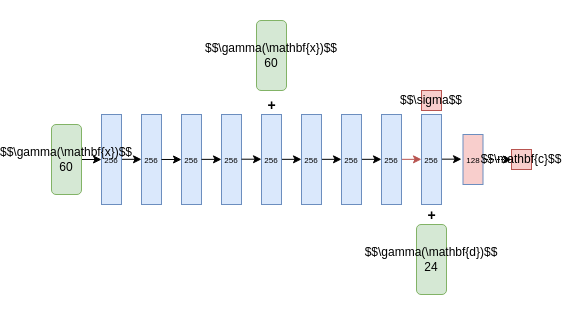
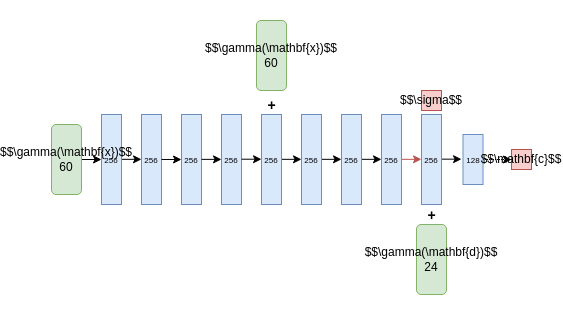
(473, 160) -> (473, 160)
